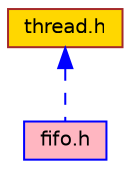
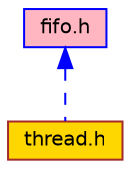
(65, 95) -> (65, 95)
